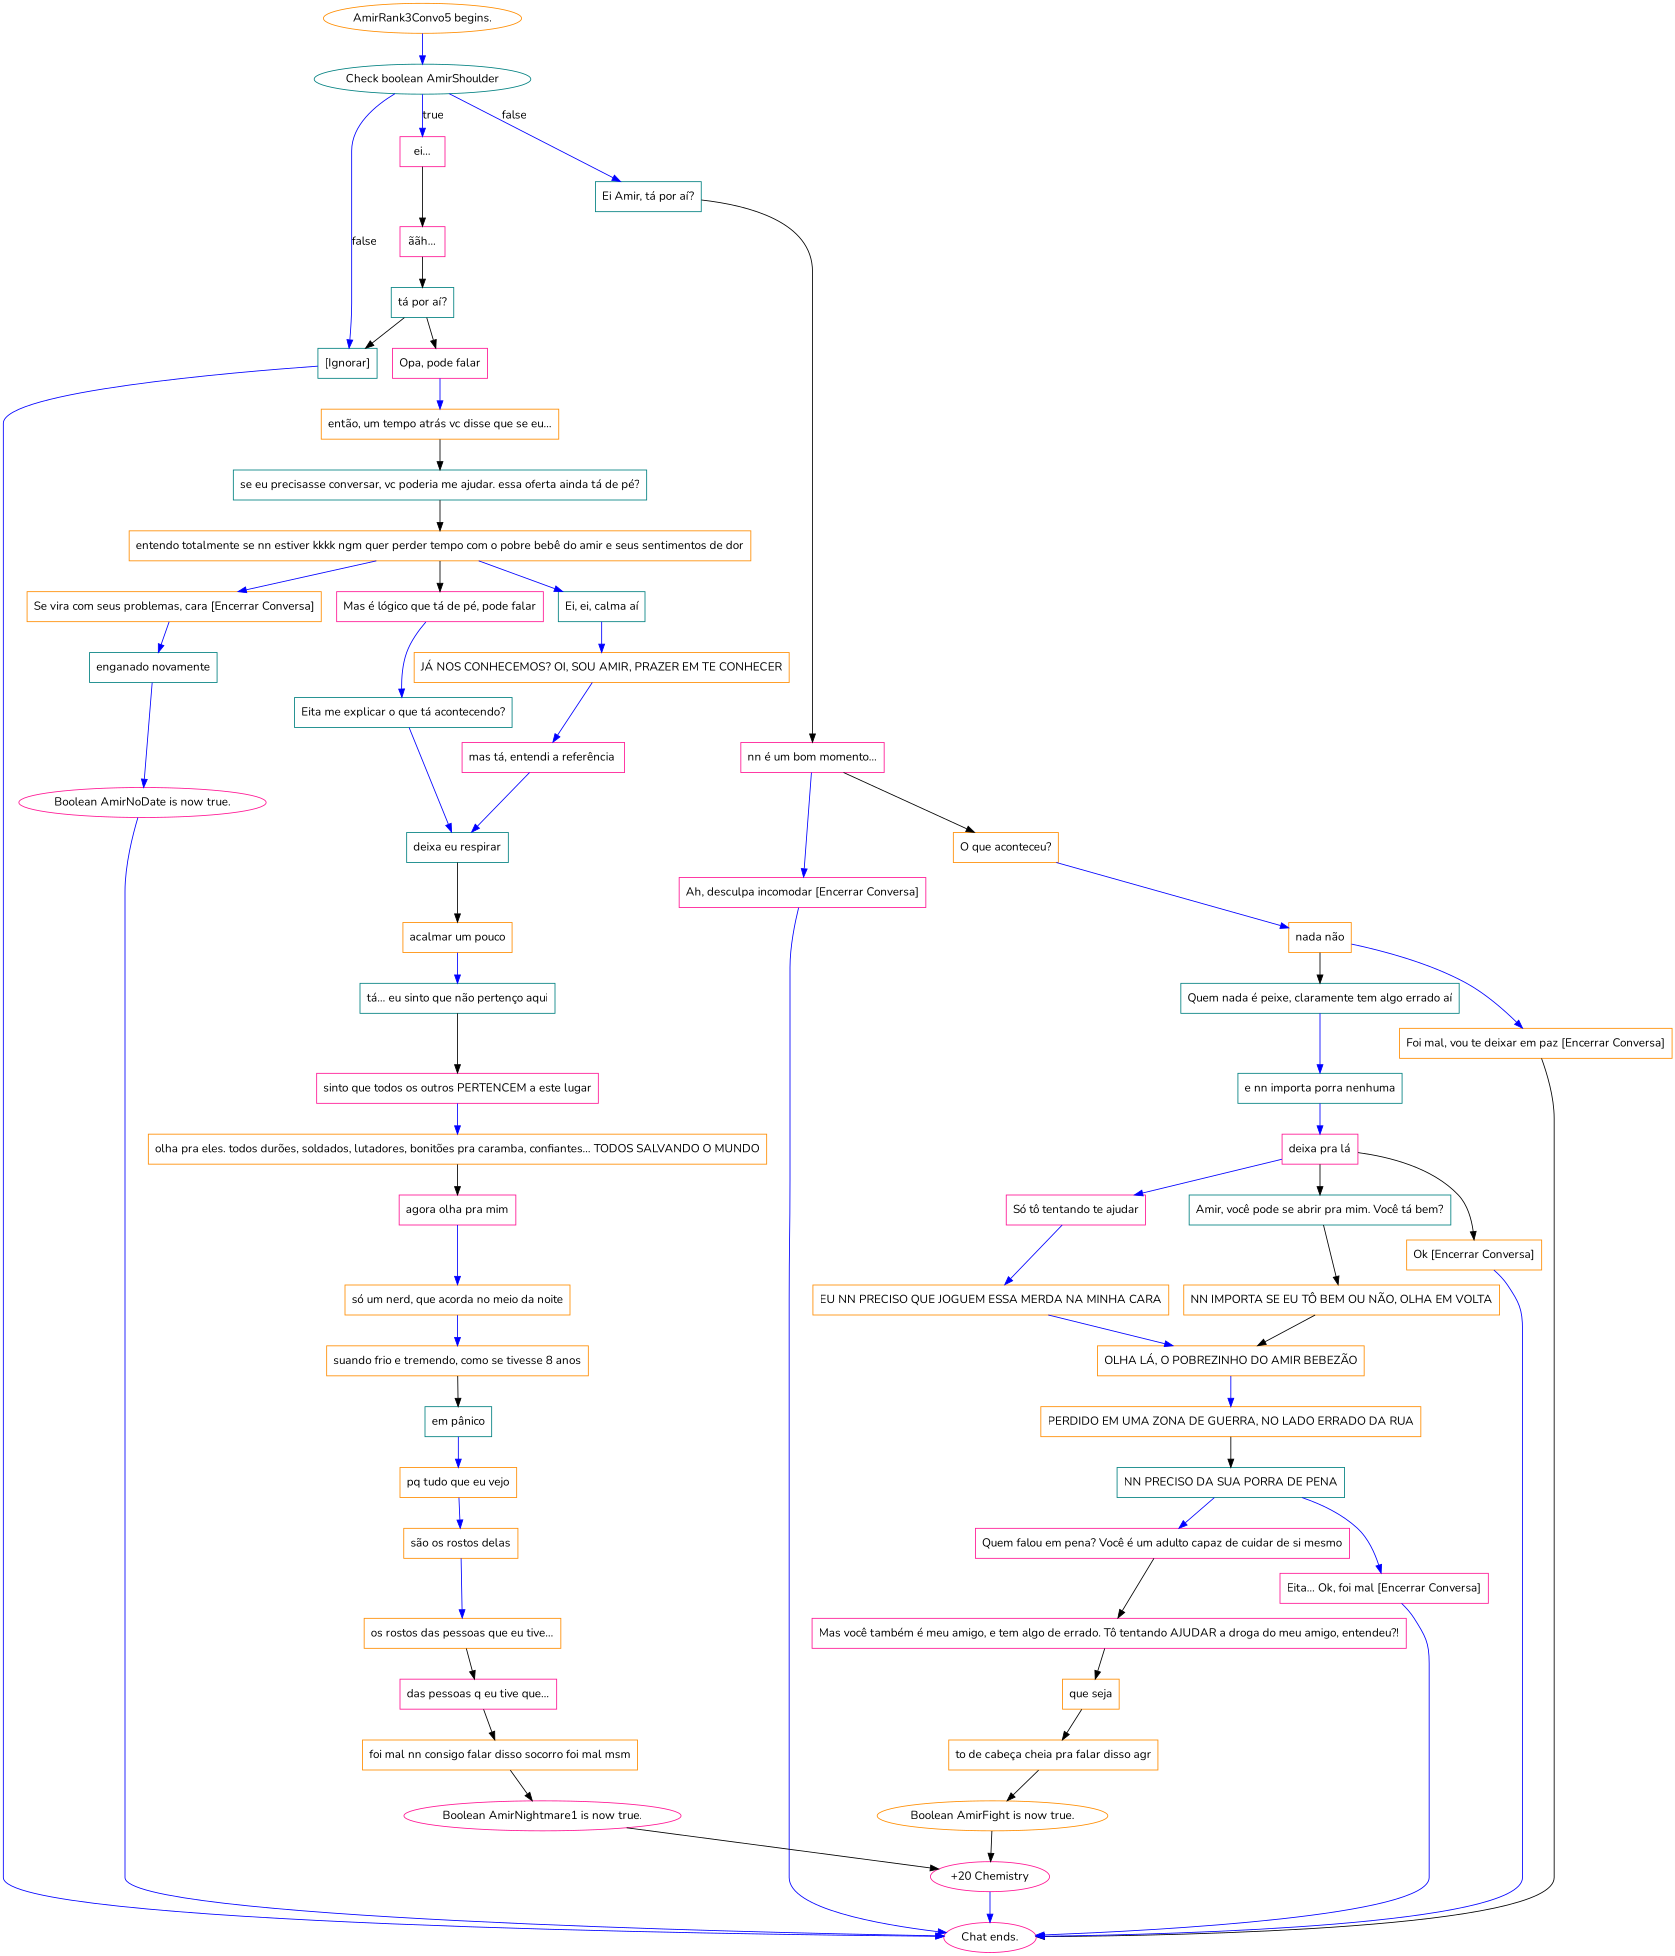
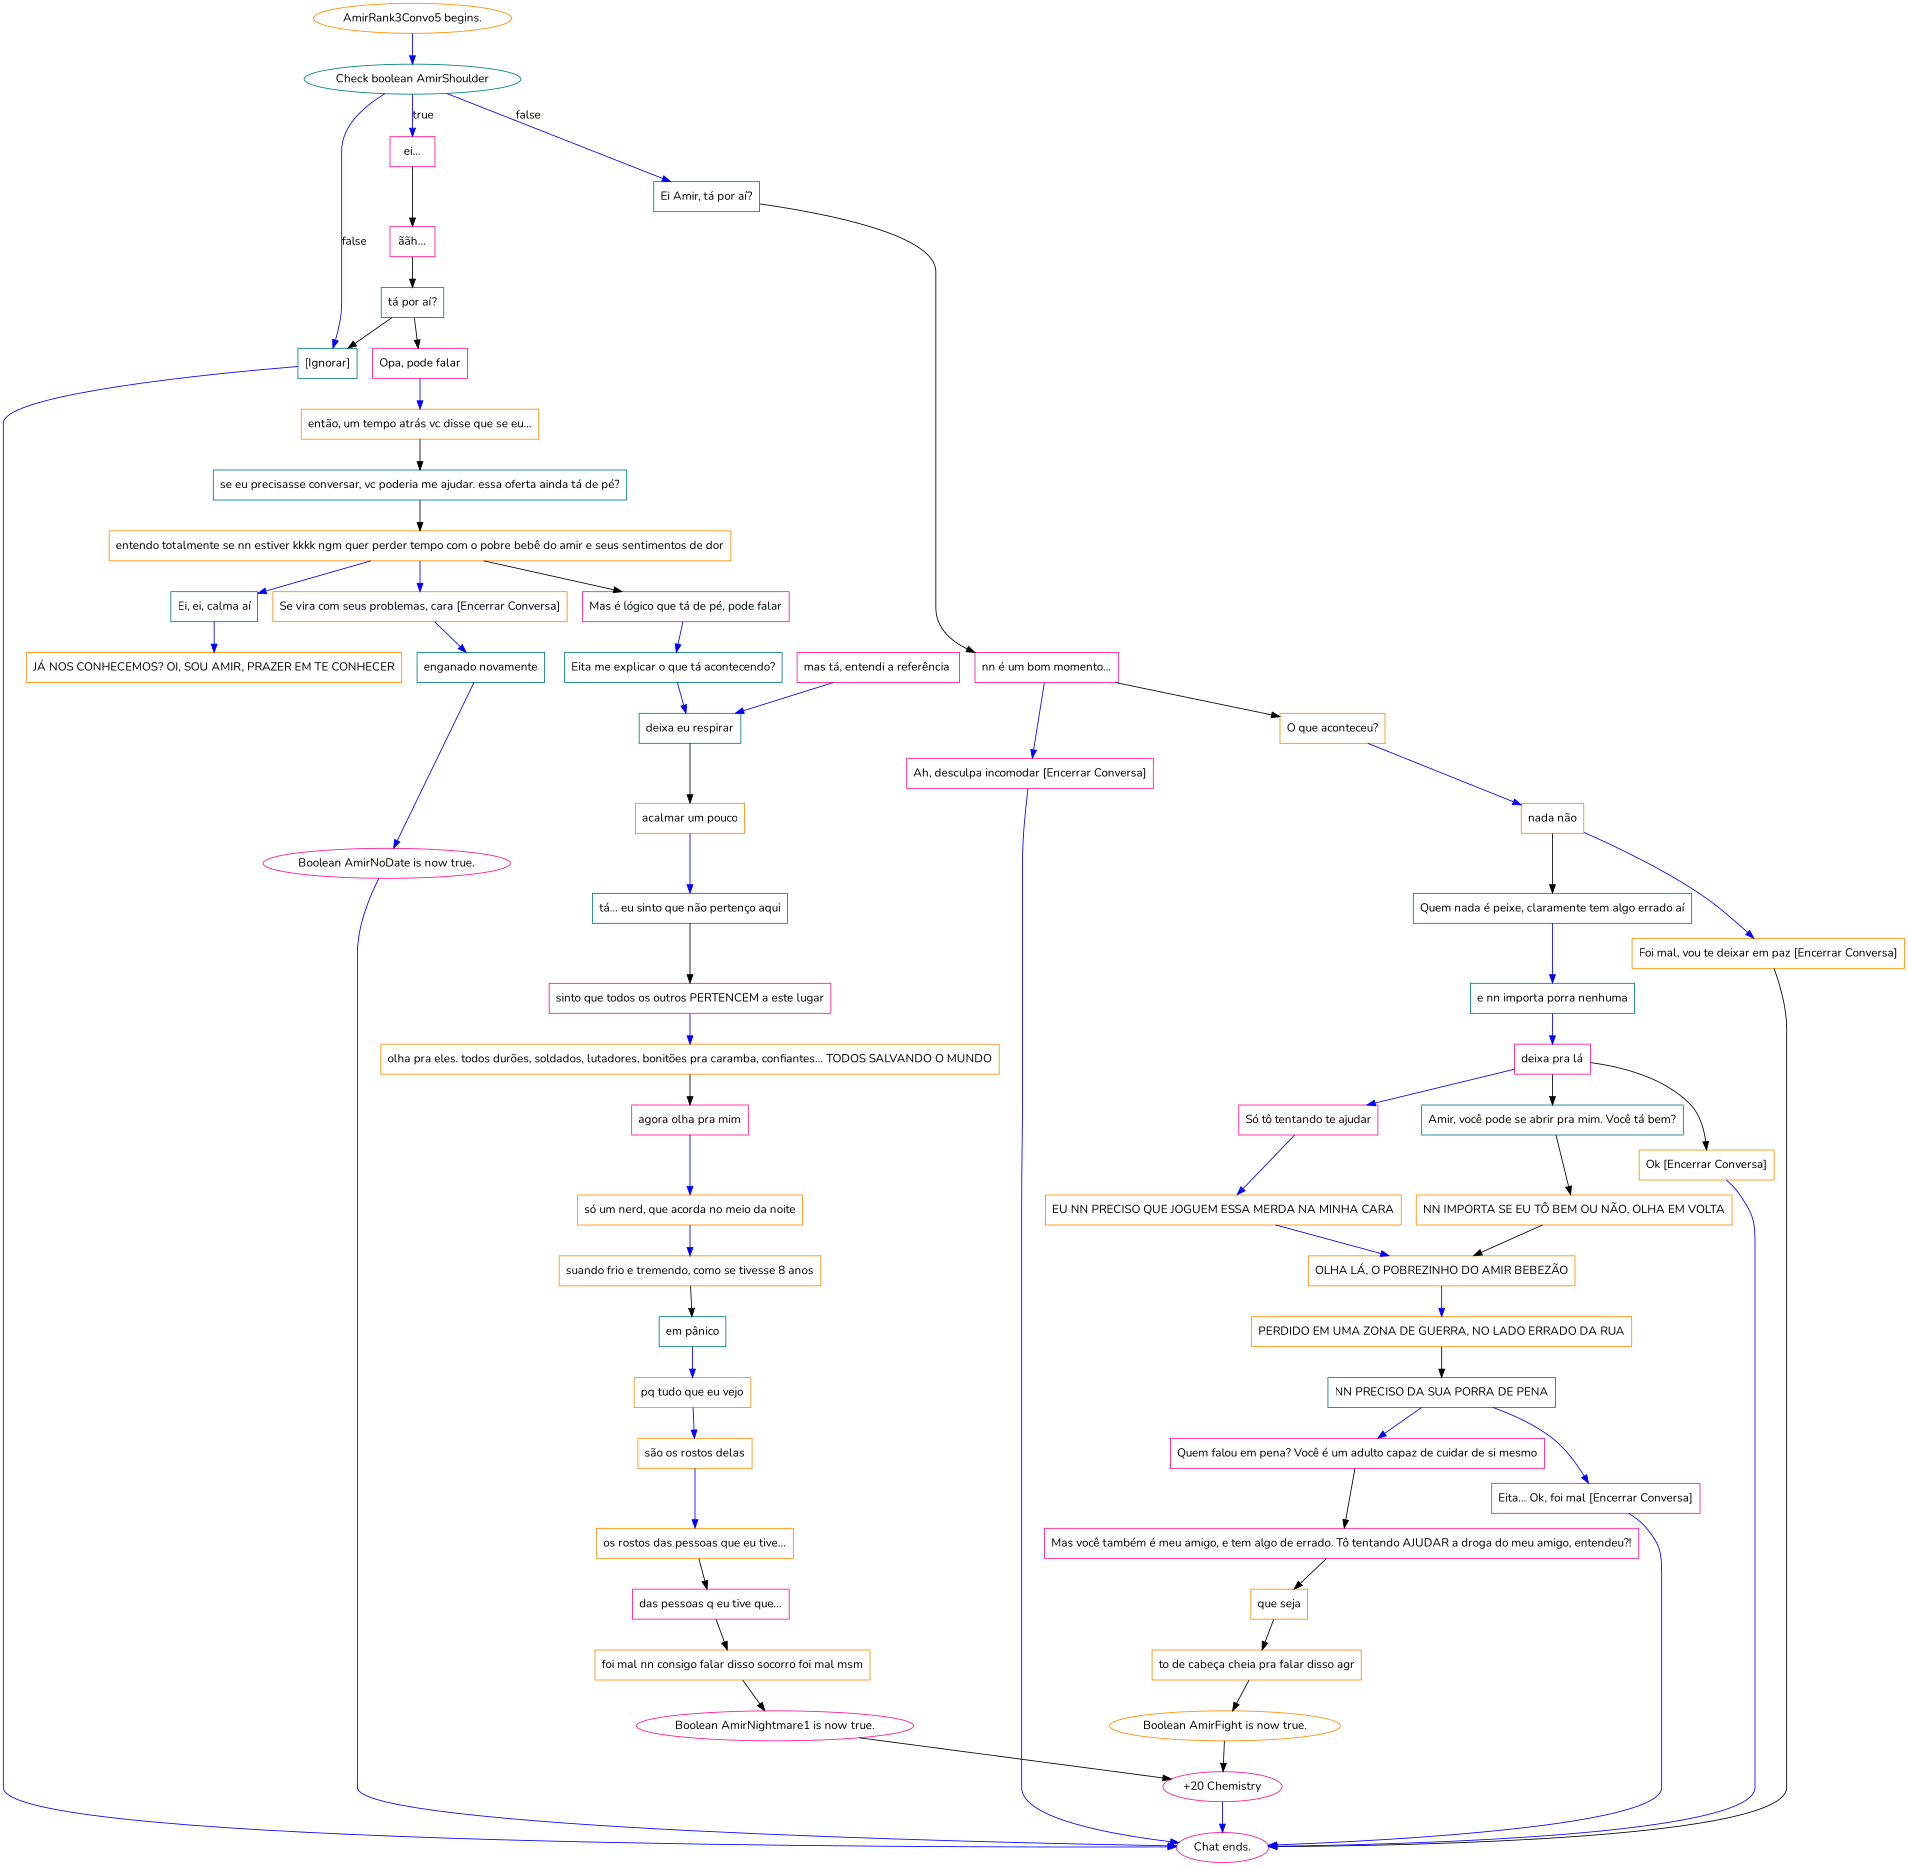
(575, 709) -> none
